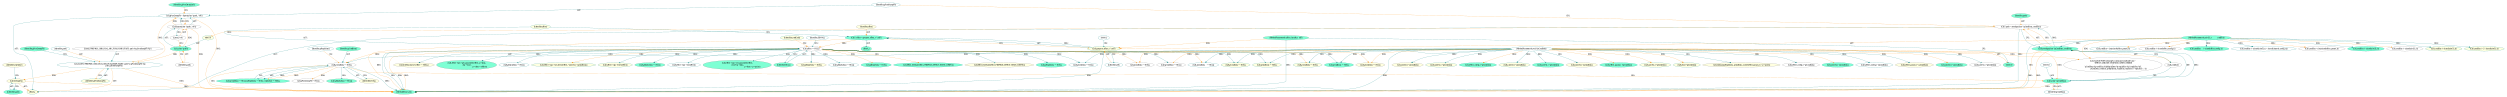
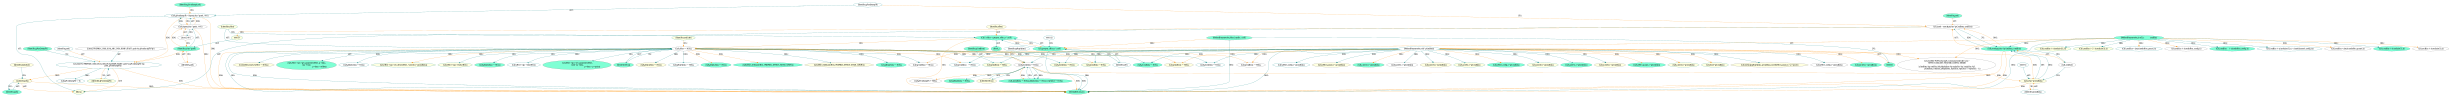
(817, 38) -> none
(181, 49) -> (187, 49)
(1104, 49) -> (1049, 49)
(1108, 58) -> (1089, 51)
none -> (71, 81)
(2056, 81) -> (2033, 81)
(1533, 89) -> none
